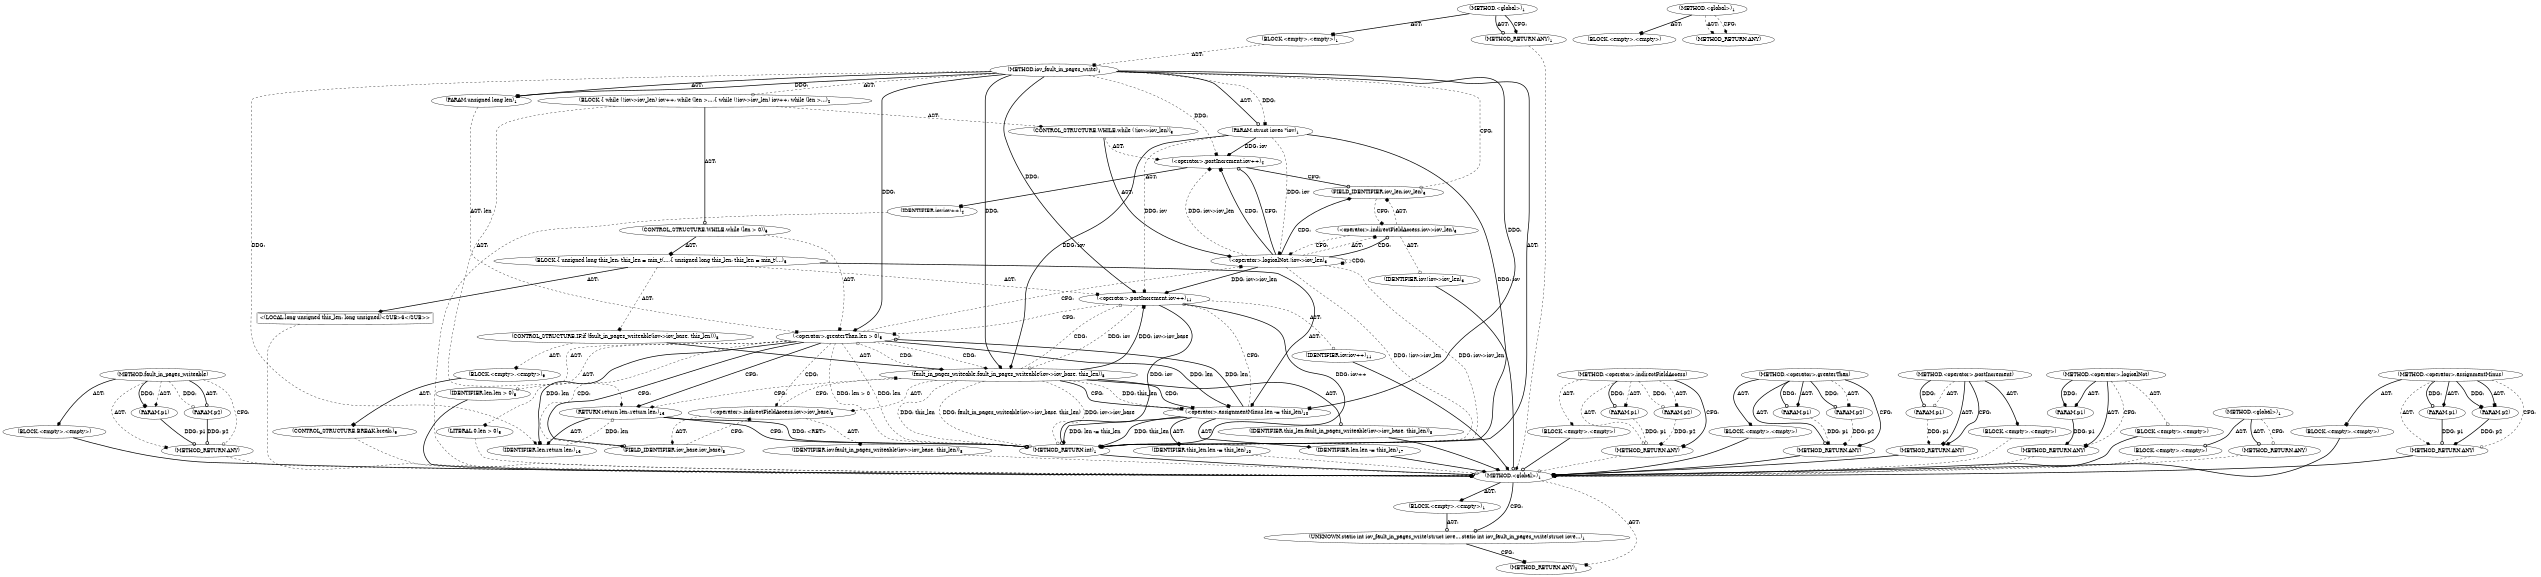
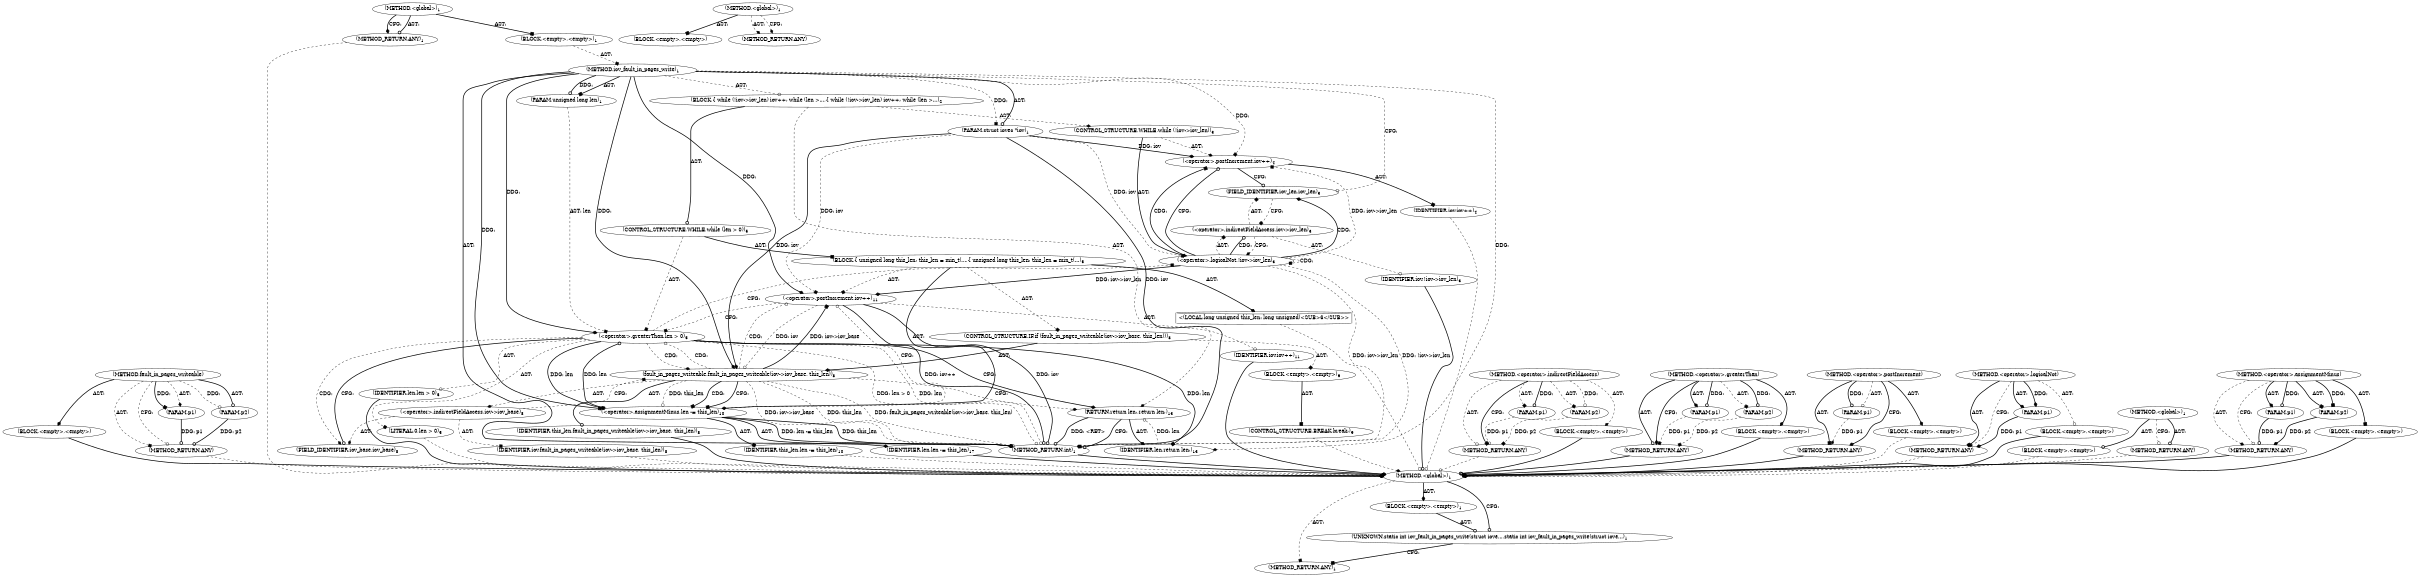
(803, 371) -> none
(716, 431) -> none
